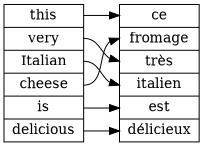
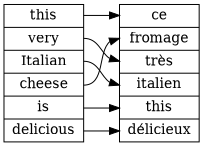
(159, 107) -> (159, 107)
